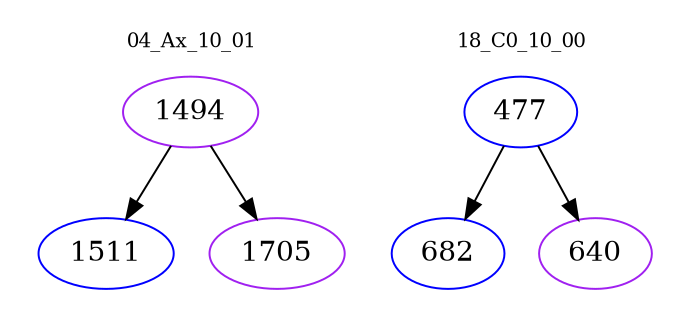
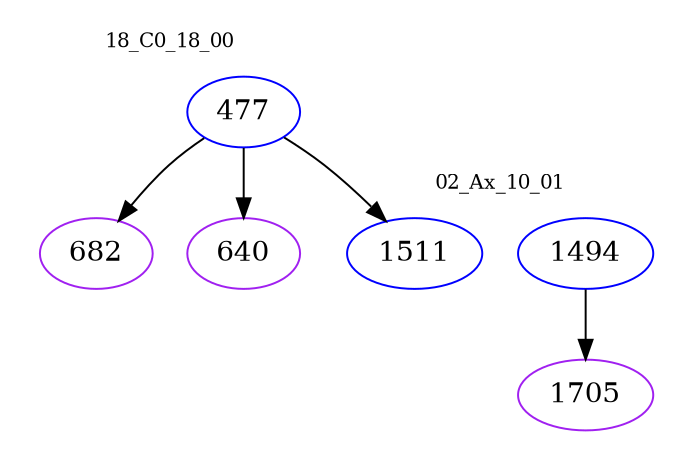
(192, 42) -> (500, 184)
(522, 42) -> (170, 42)
(191, 112) -> (586, 254)
(154, 174) -> (345, 182)
(448, 254) -> (96, 254)
